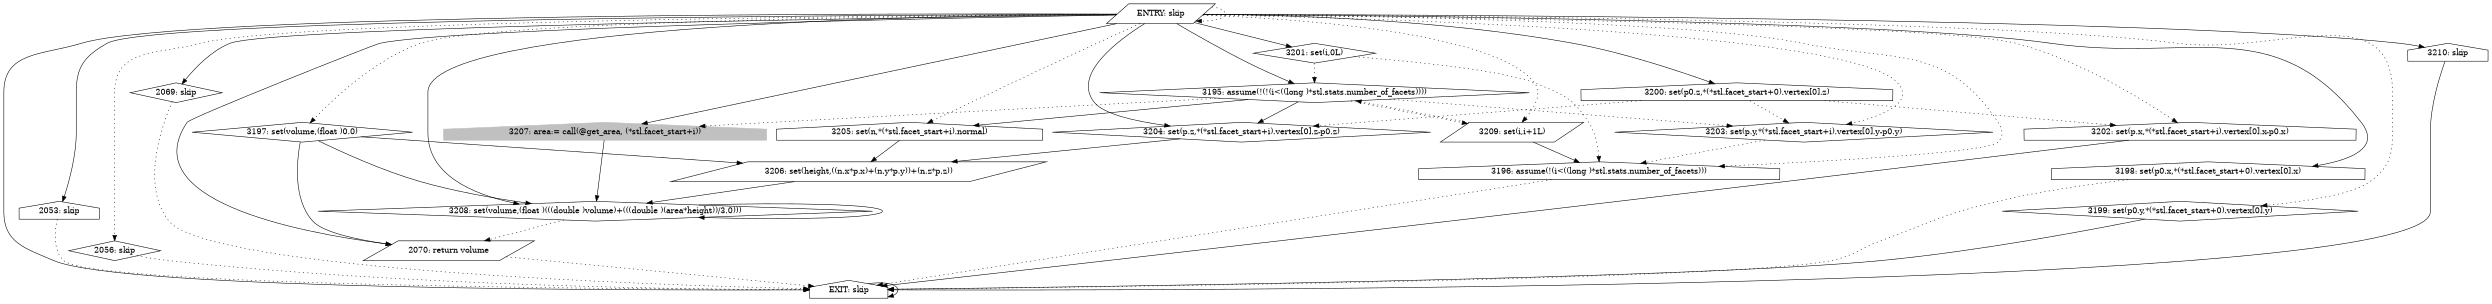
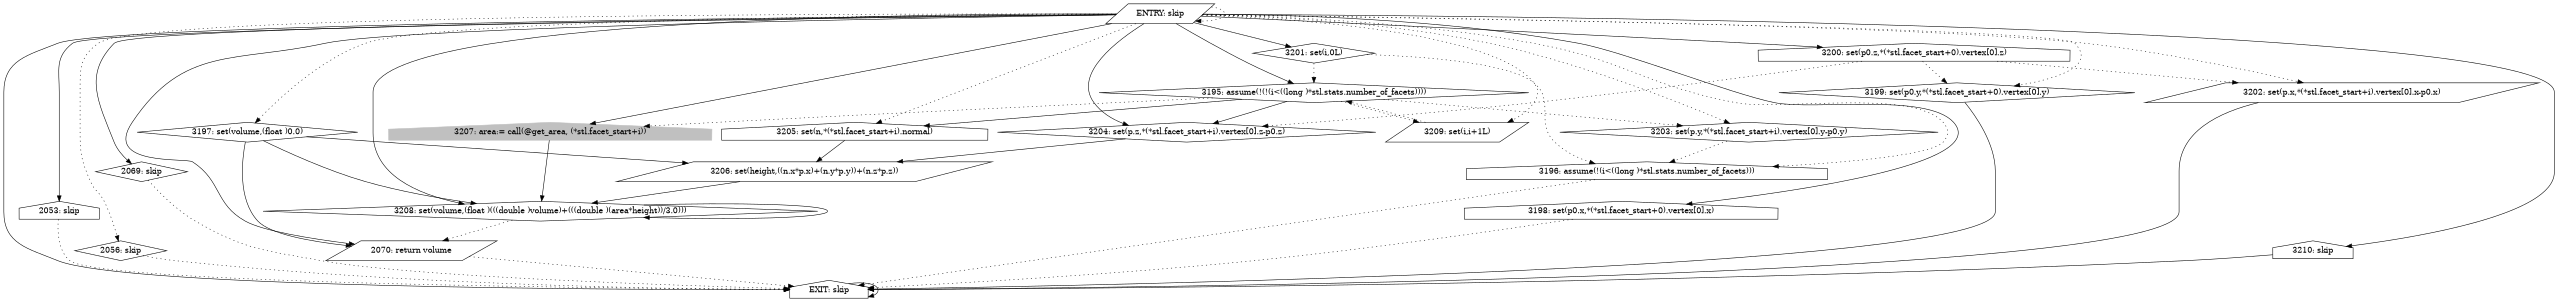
(1767, 110) -> (1933, 70)
(2190, 132) -> (2342, 93)
(1554, 151) -> none
